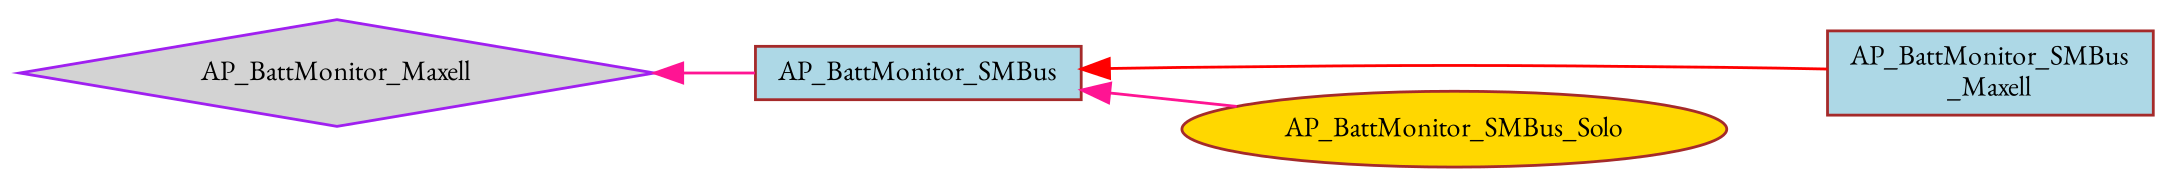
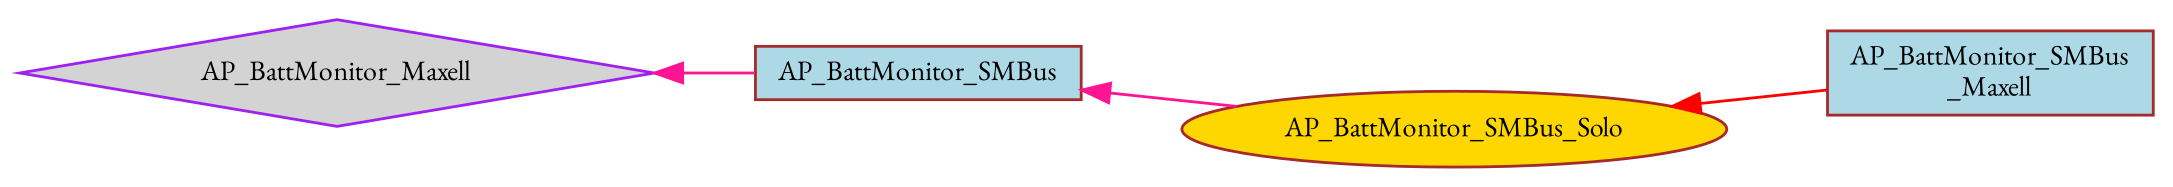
(1469, 65) -> (1764, 97)
